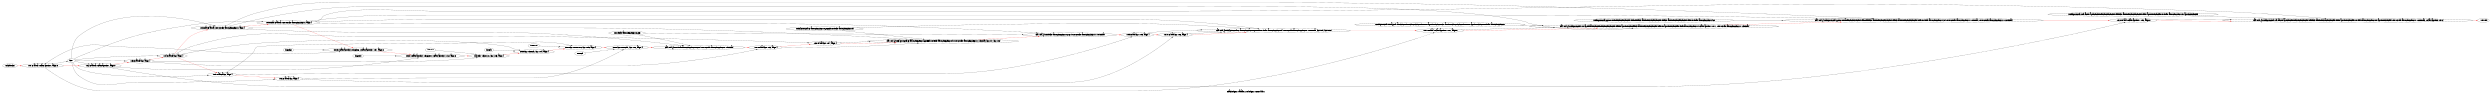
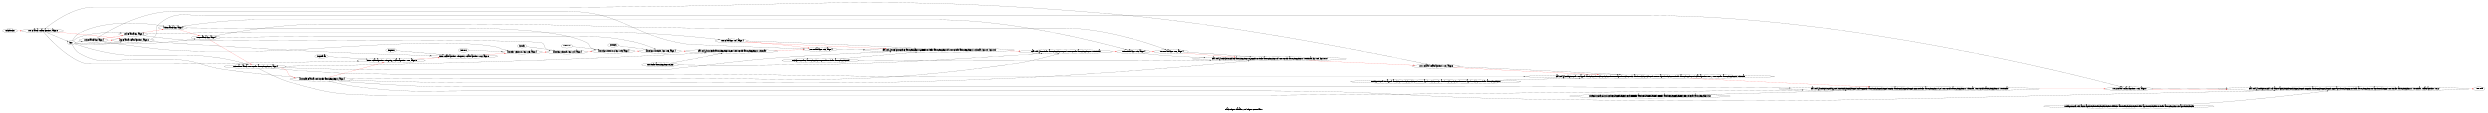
(188, 38) -> (231, 52)
(794, 45) -> (779, 45)
(288, 50) -> (321, 56)
(120, 63) -> (110, 40)
